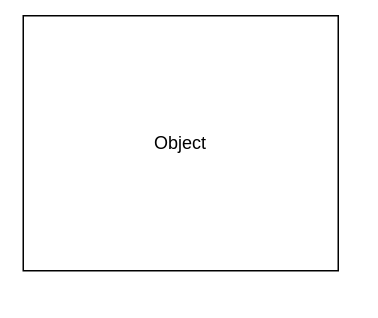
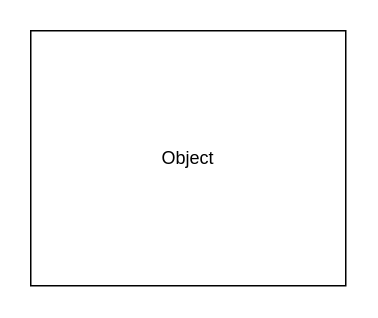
(181, 143) -> (188, 158)
